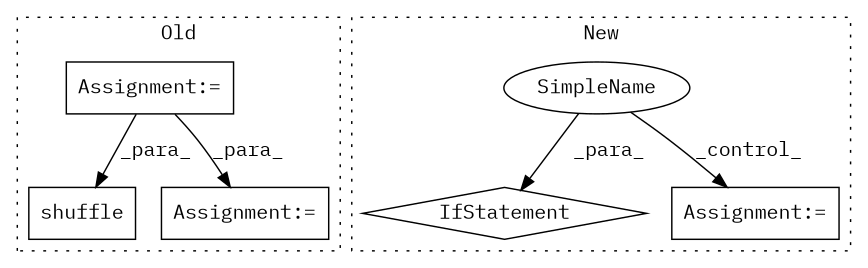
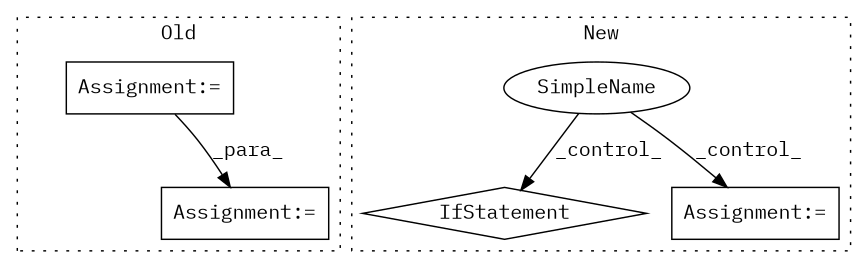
(609, 151) -> (609, 151)
(82, 213) -> none
